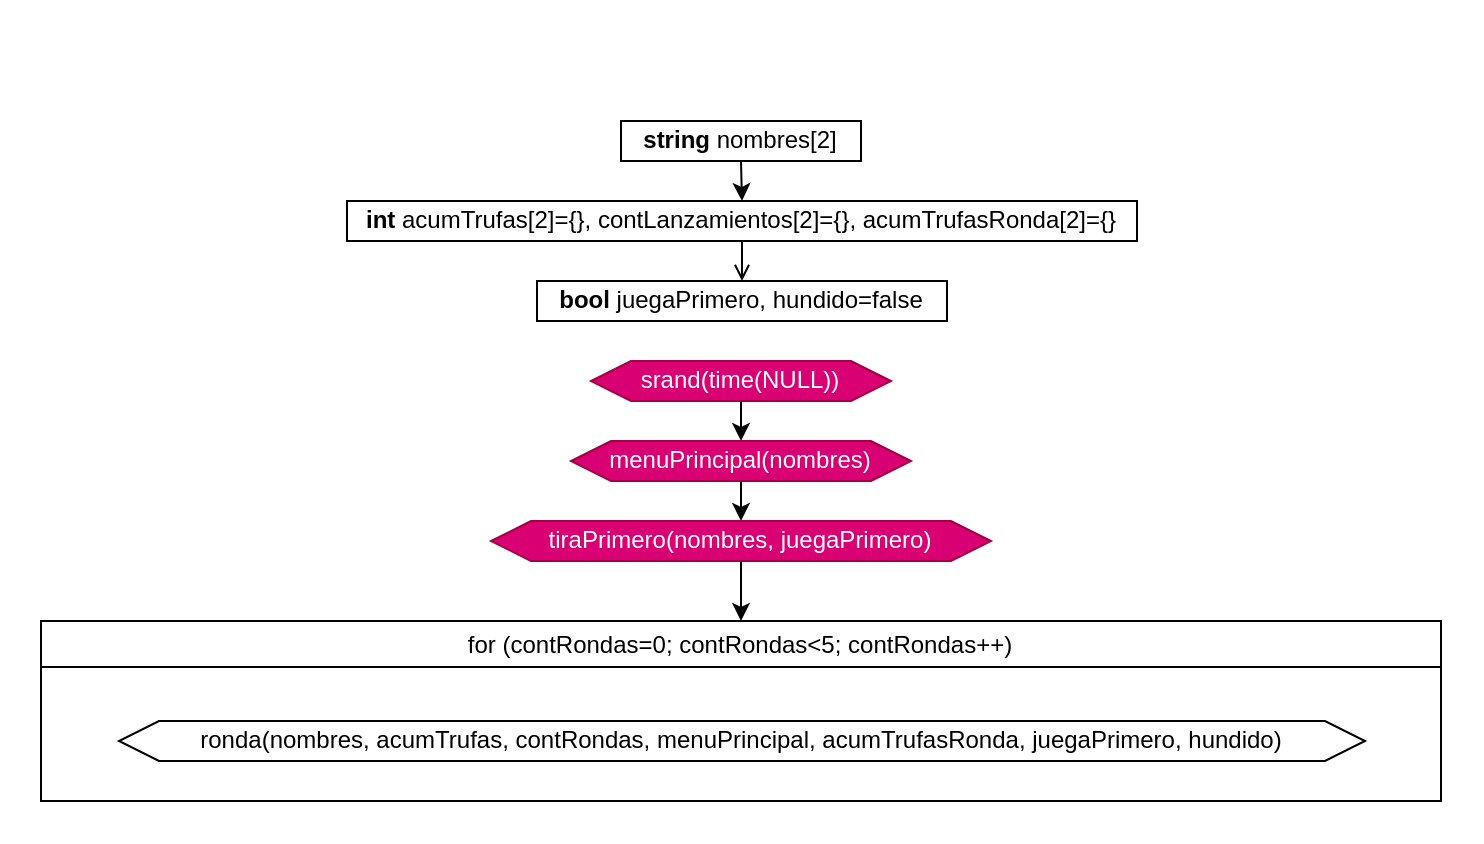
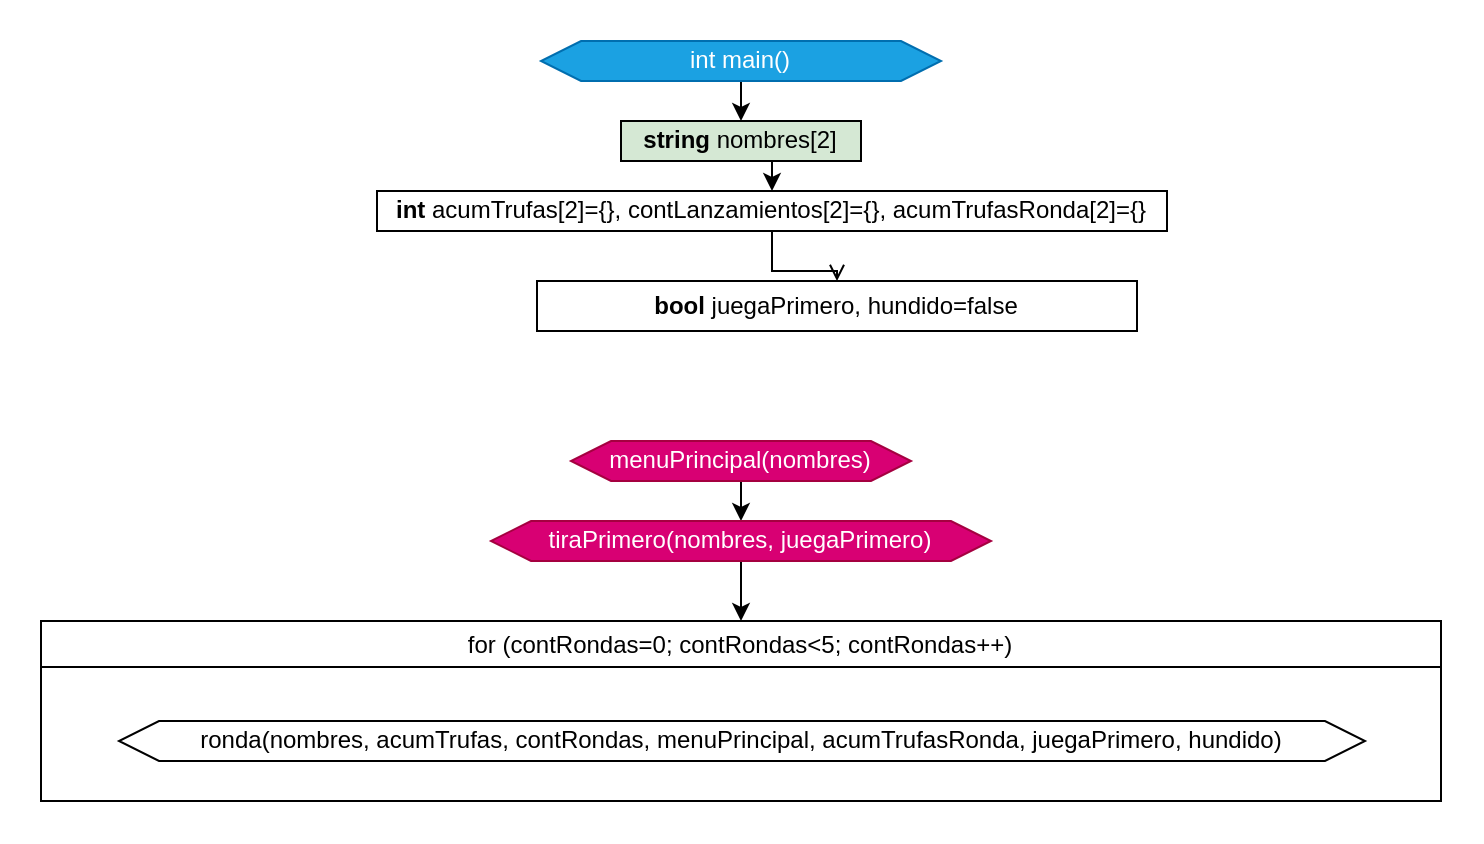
none -> (741, 61)
none -> (741, 94)
(741, 141) -> (741, 141)
(742, 221) -> (772, 211)
(742, 301) -> (837, 306)
(741, 381) -> none
(741, 414) -> none
